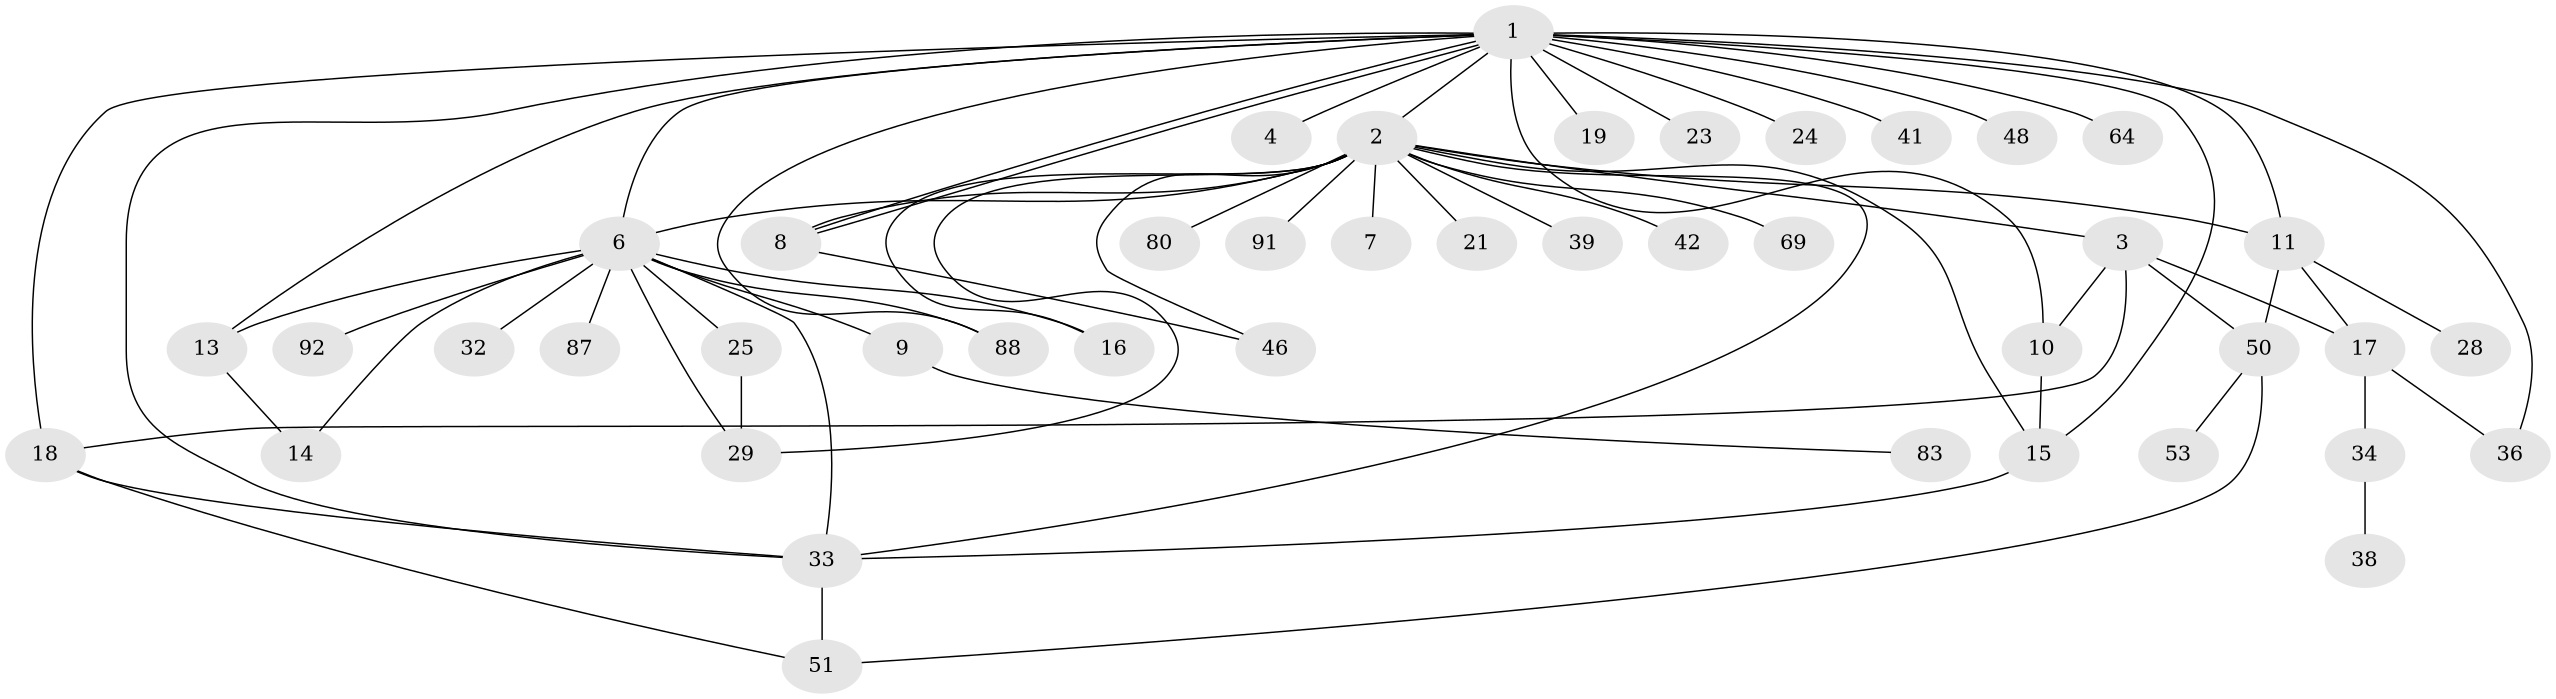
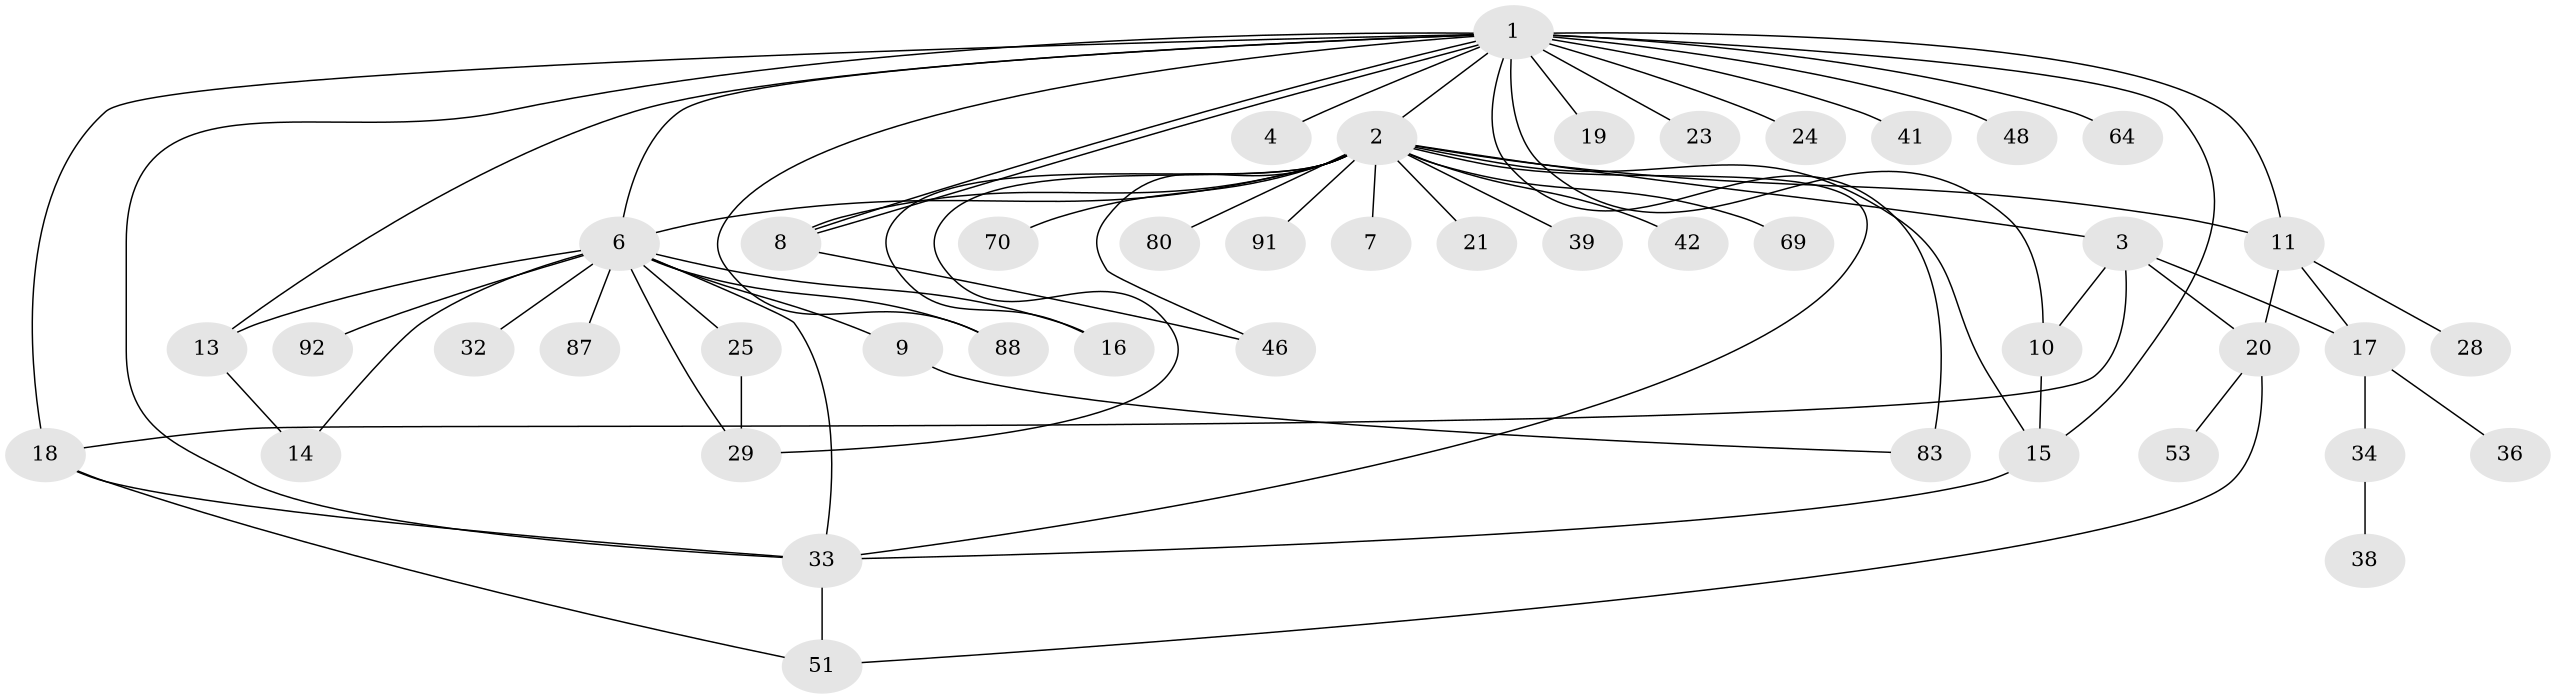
(2223, 99) -> (1754, 181)
none -> (998, 244)
(2259, 349) -> (2259, 349)
